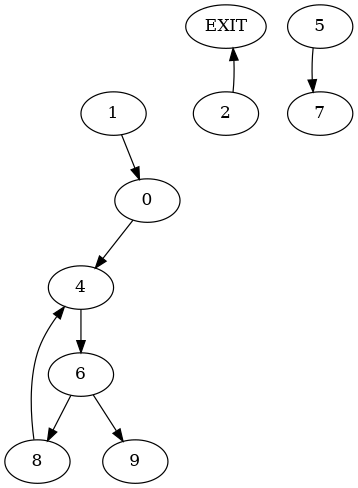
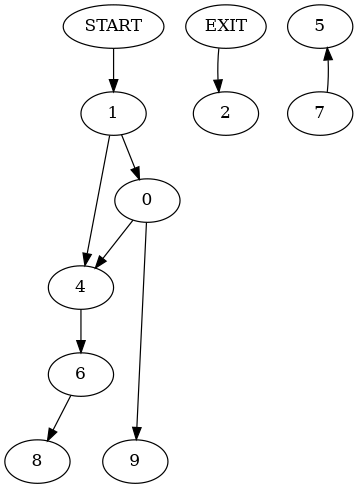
none -> (114, 27)
(312, 64) -> (328, 76)
(234, 76) -> (218, 64)
(33, 375) -> (98, 194)
(105, 413) -> (142, 325)
